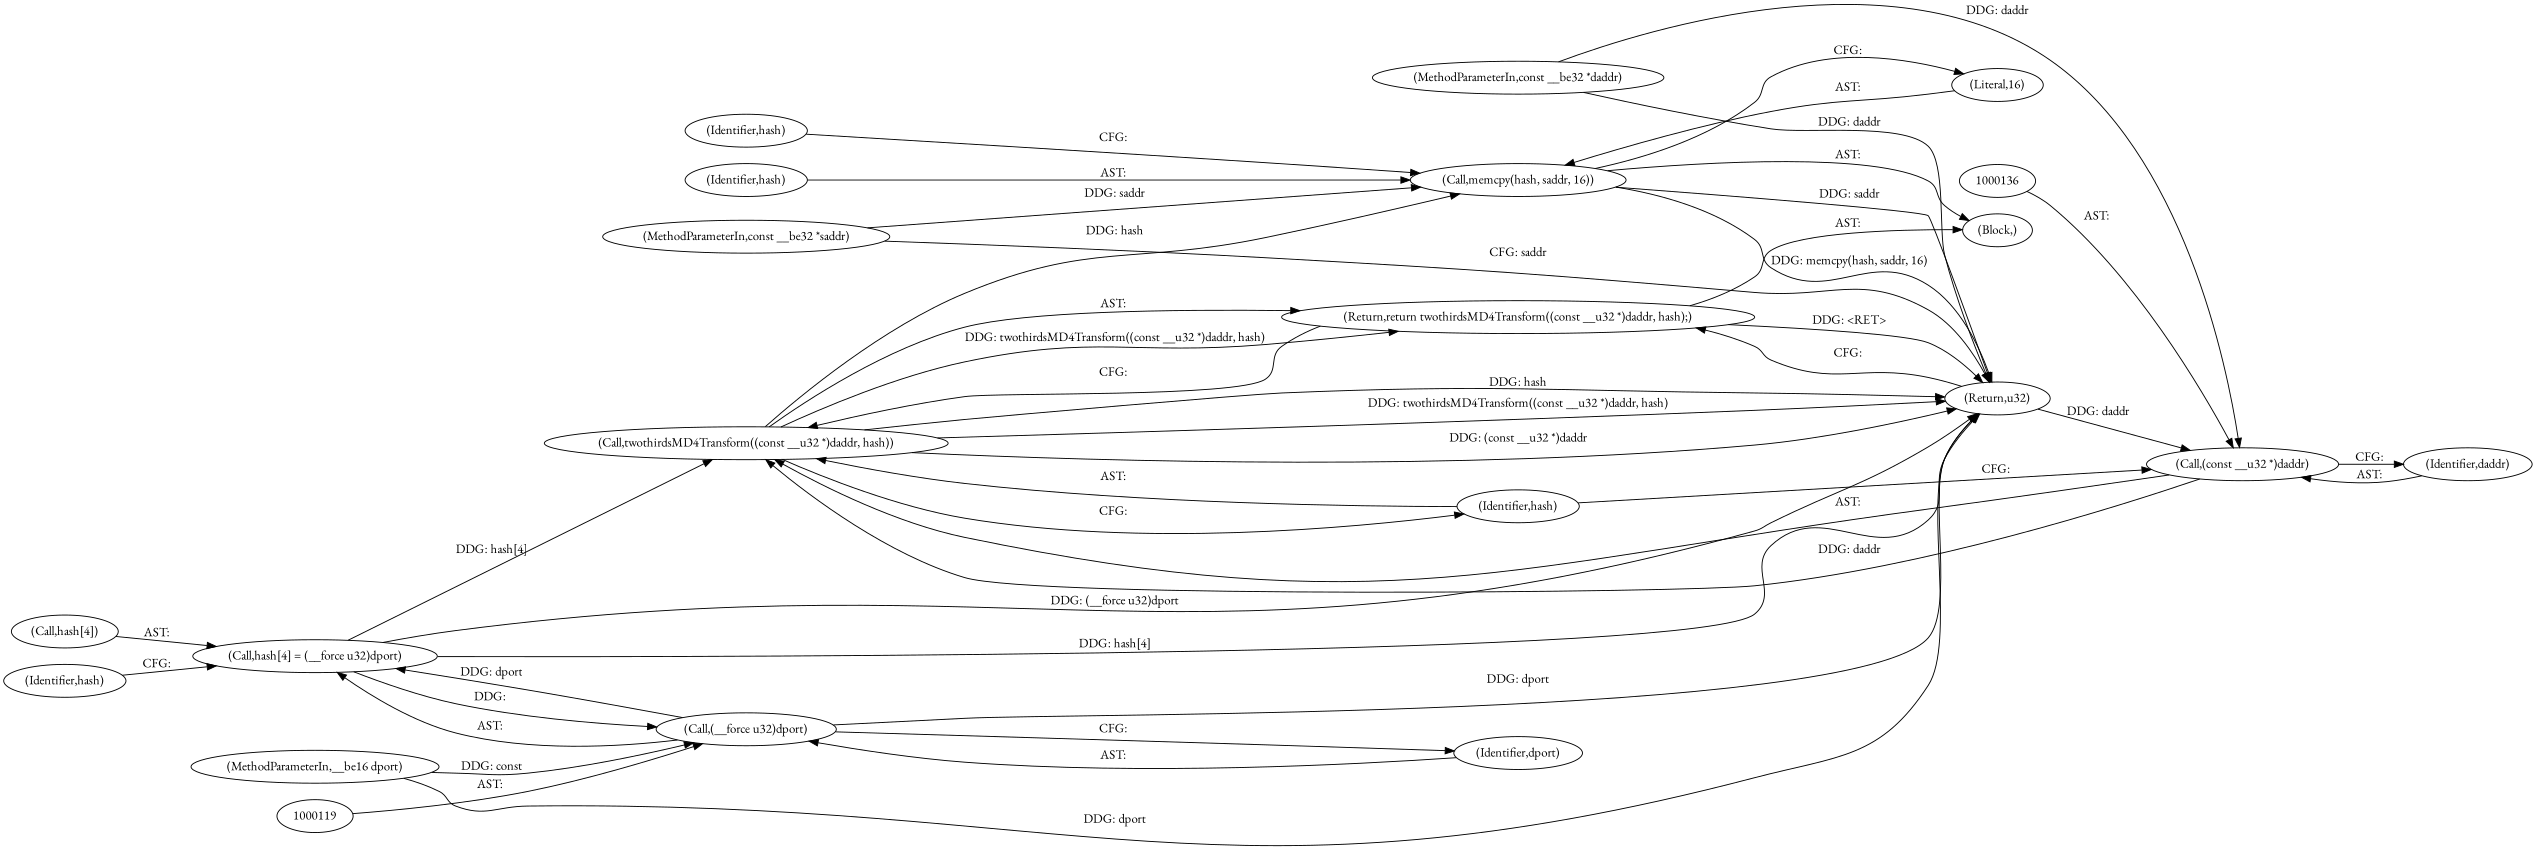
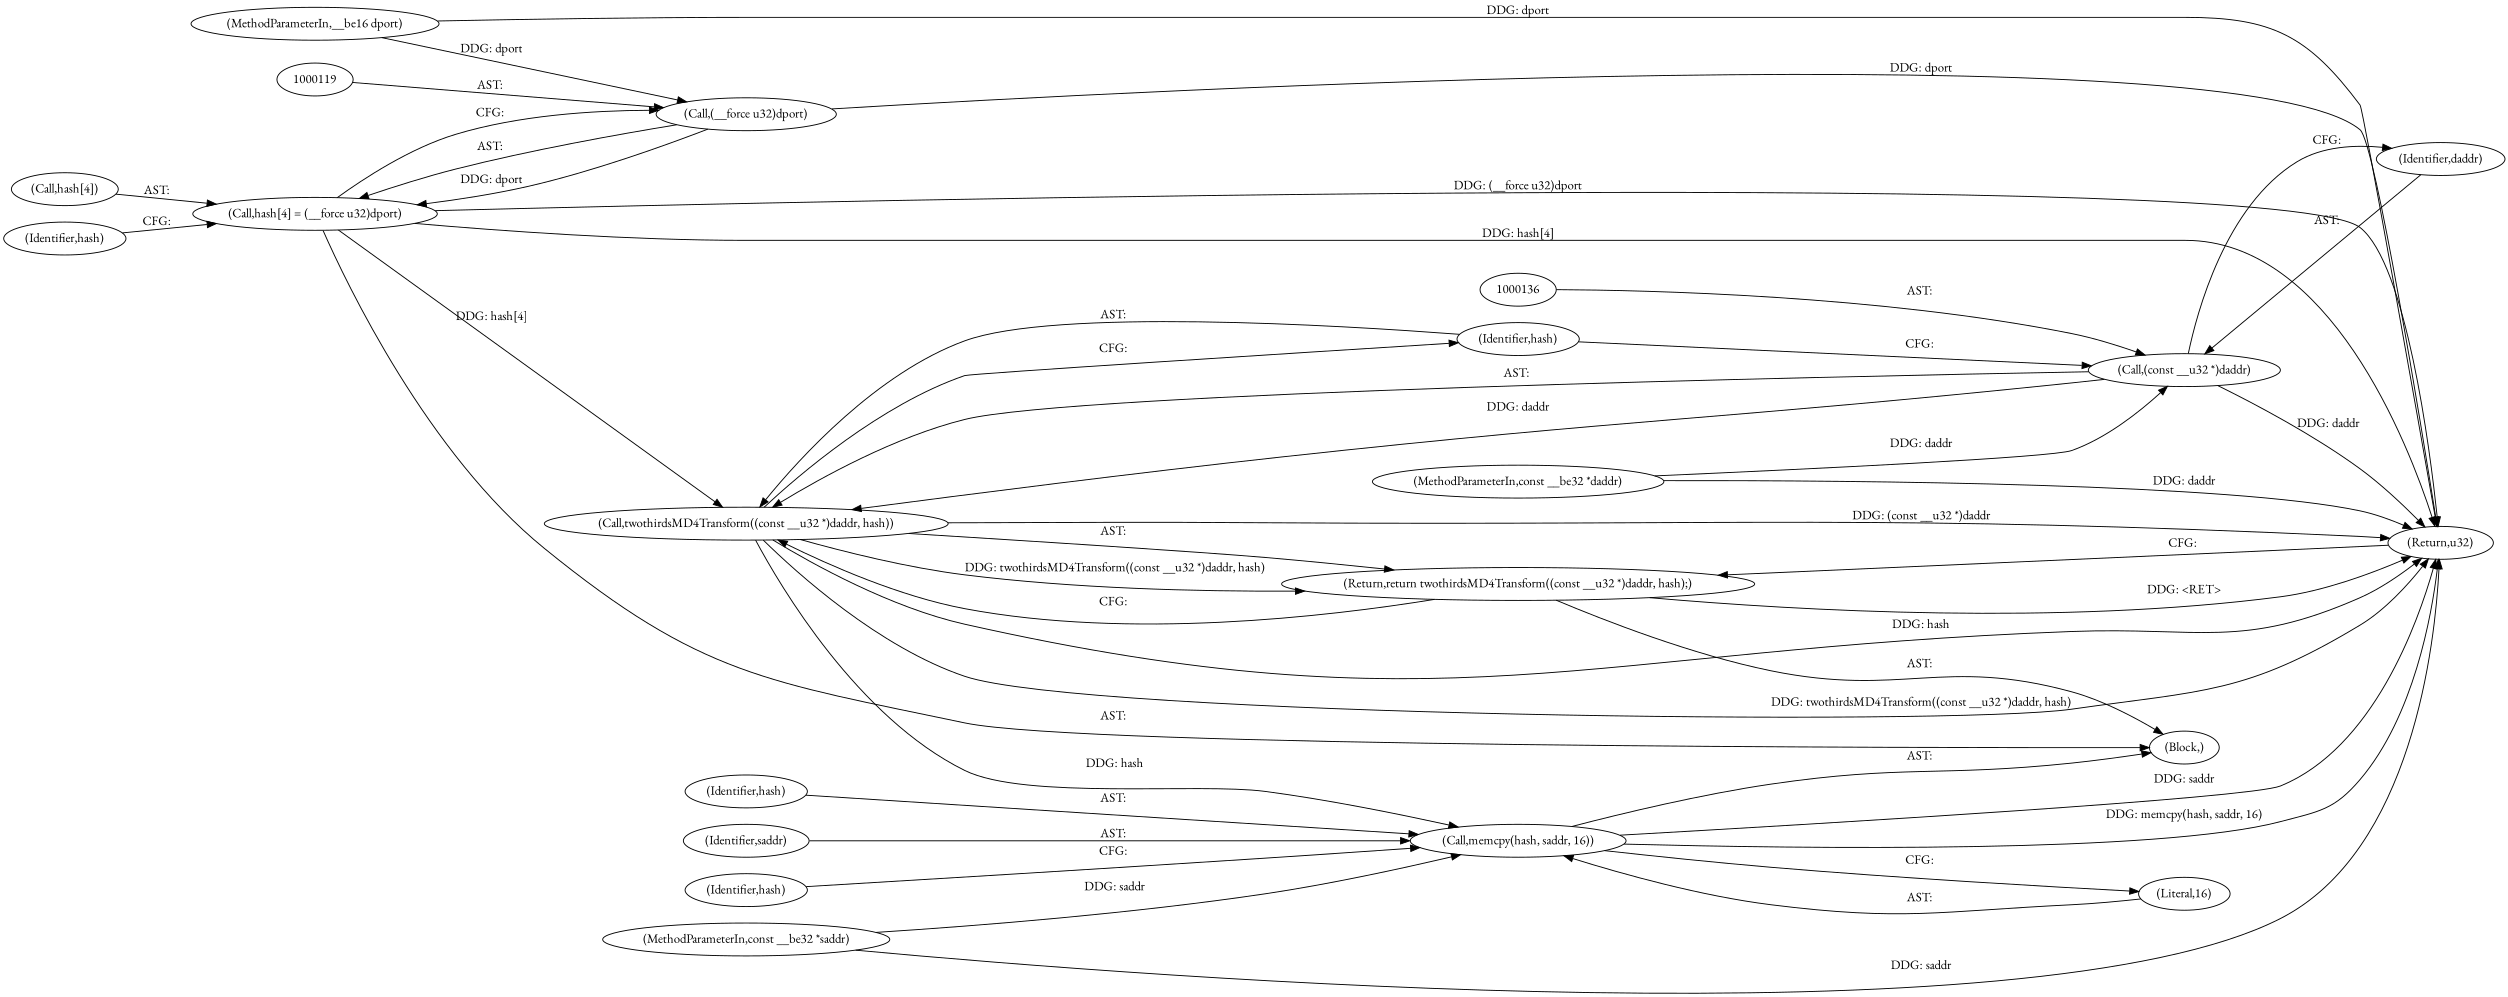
(1518, 253) -> (1921, 966)
(2110, 429) -> (2324, 444)
(492, 697) -> (492, 113)
none -> (1126, 735)
(1518, 753) -> none
(492, 766) -> (492, 49)
none -> (746, 841)
